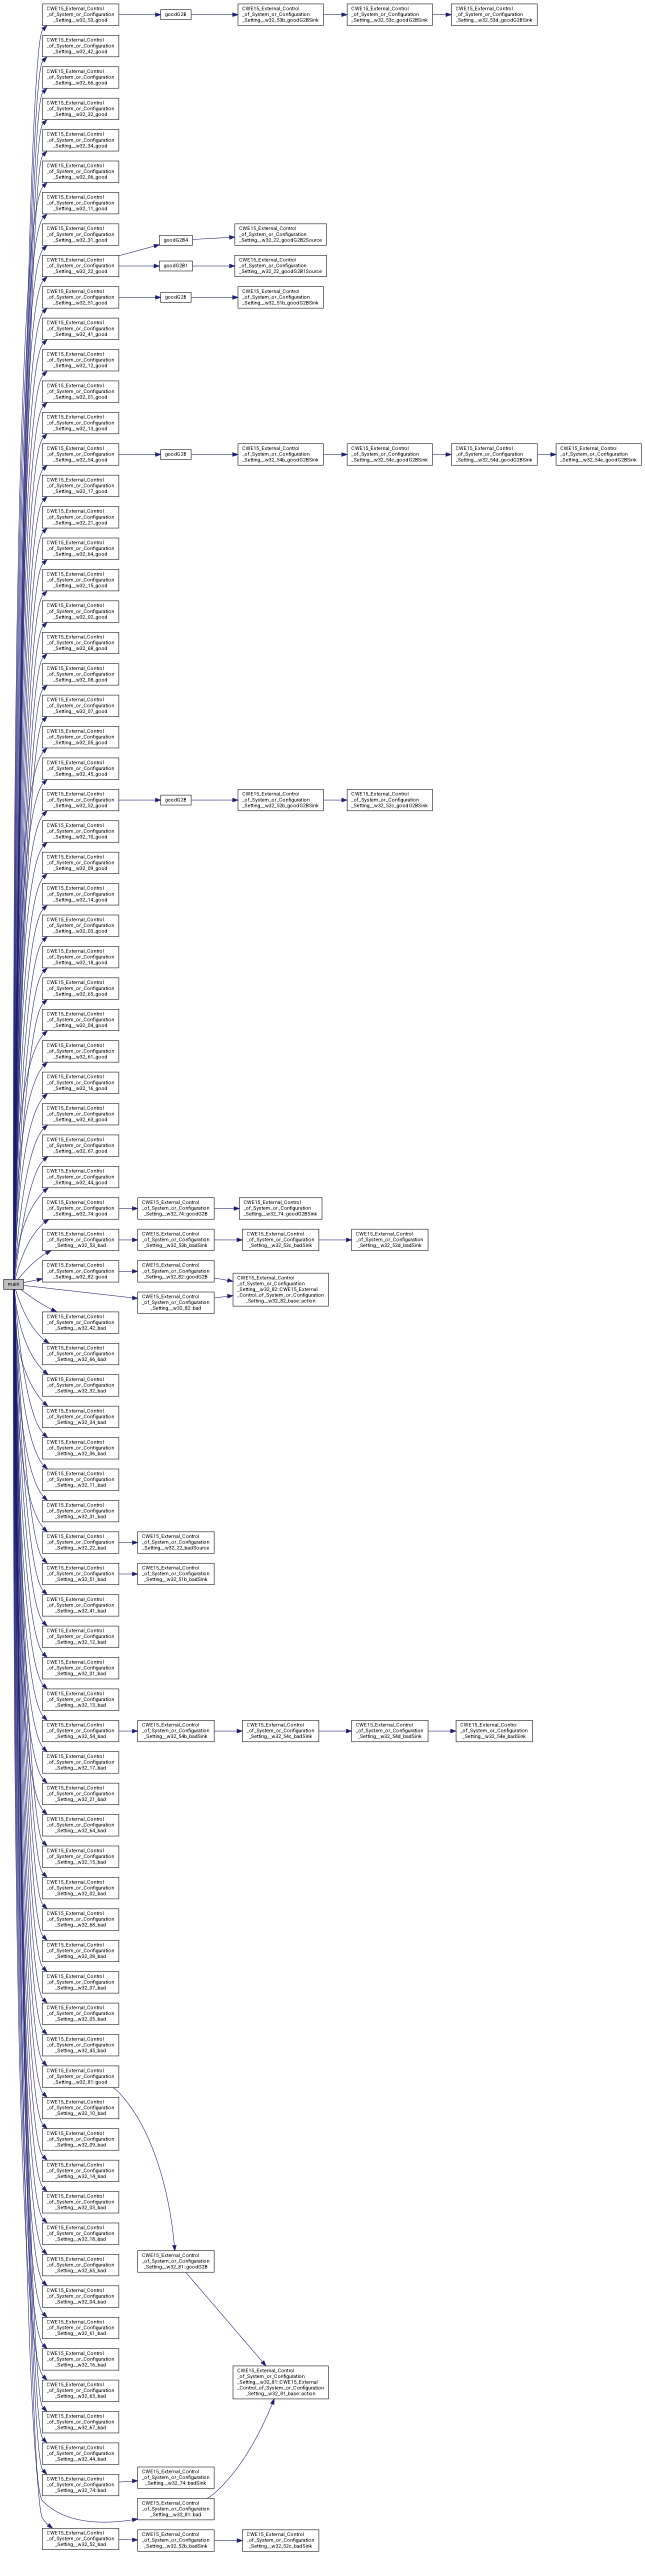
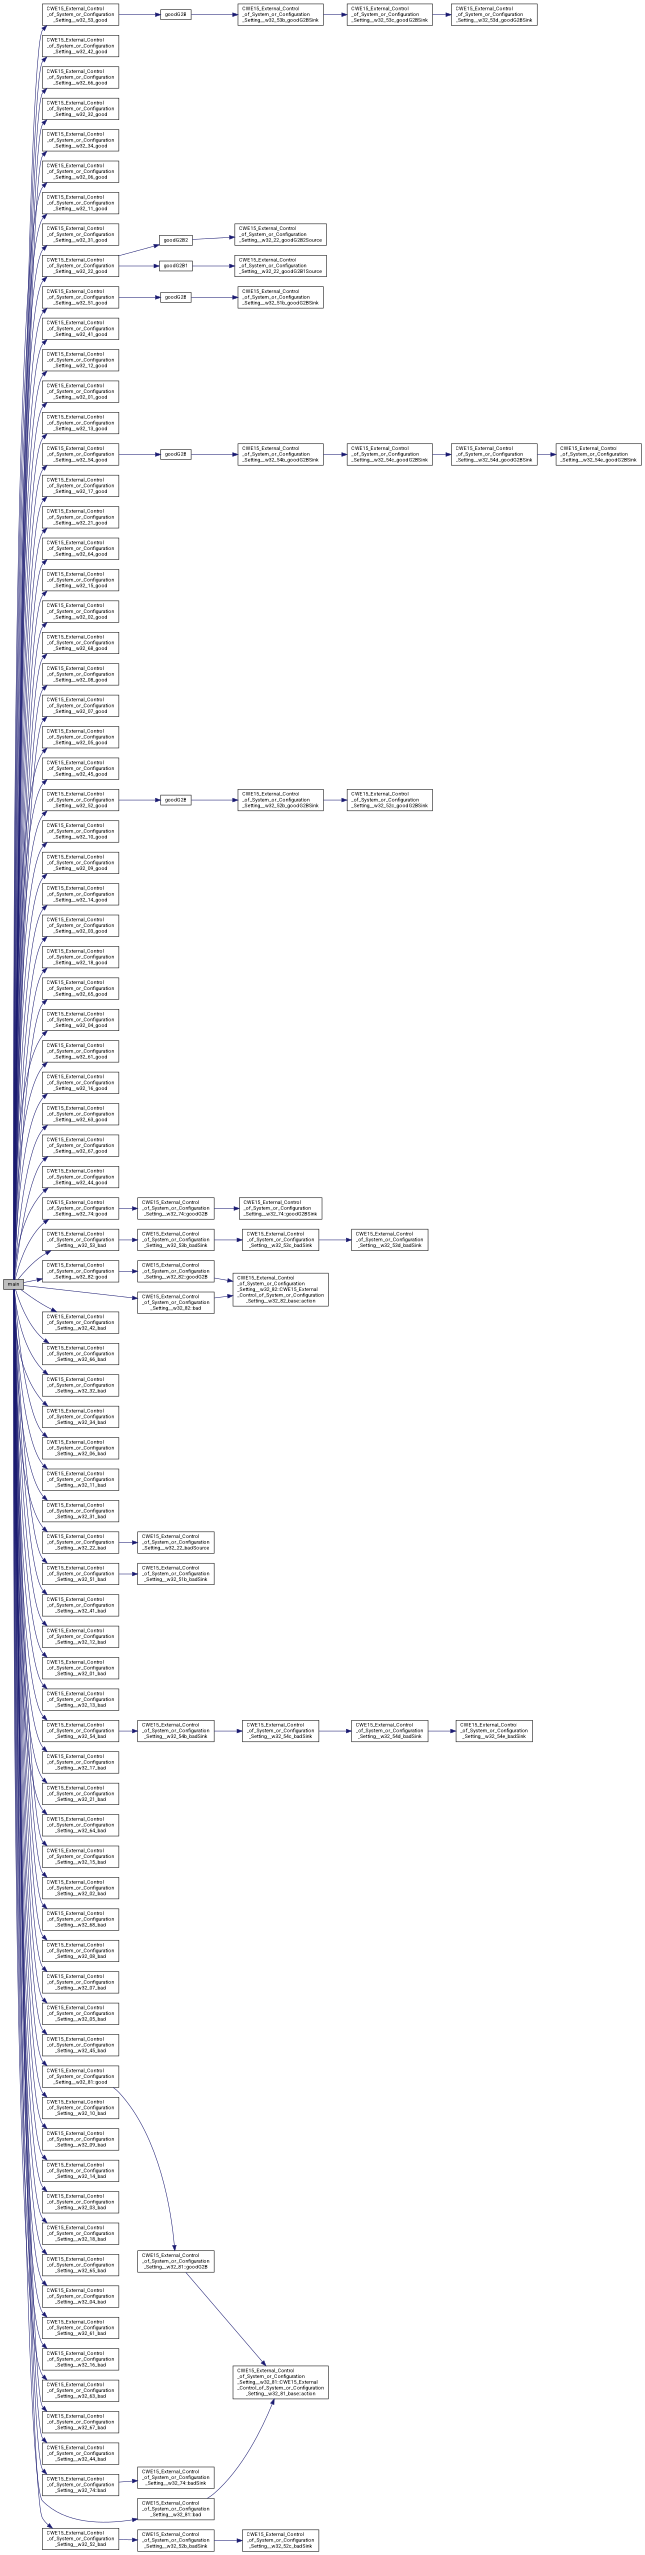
(176, 240) -> (176, 240)
